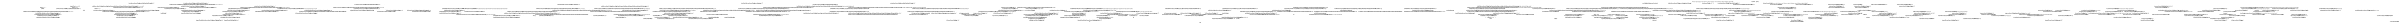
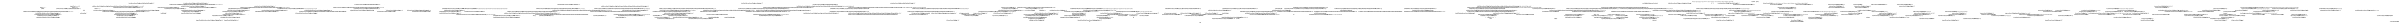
(1706, 3) -> none
none -> (1278, 9)
none -> (1042, 10)
(1450, 10) -> none
(2257, 10) -> none
none -> (83, 13)
(1865, 15) -> none
none -> (2224, 16)
(648, 19) -> none
